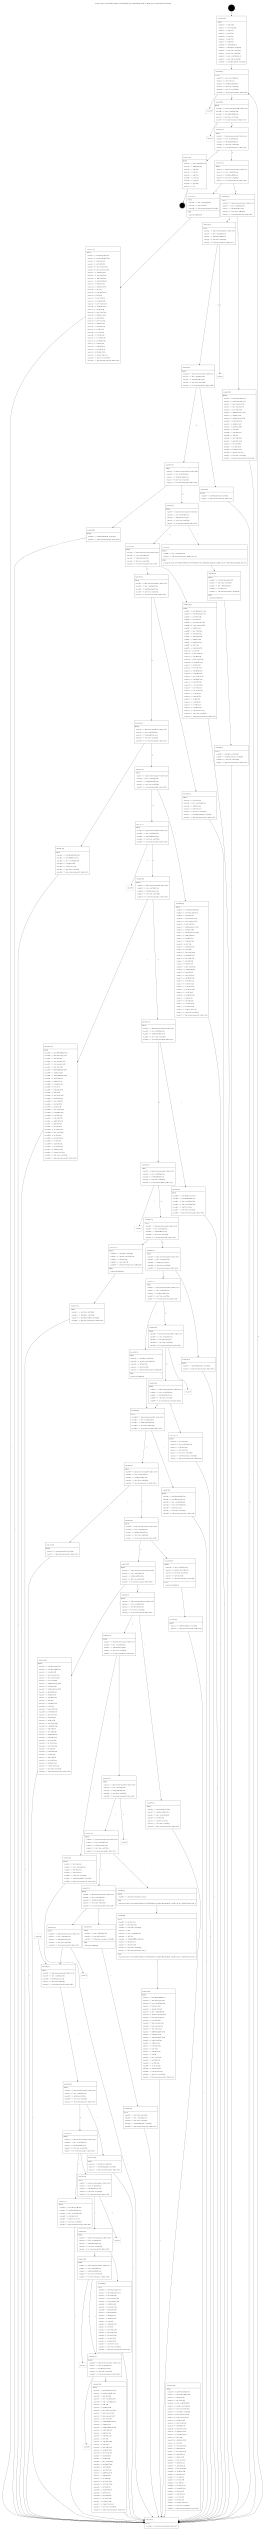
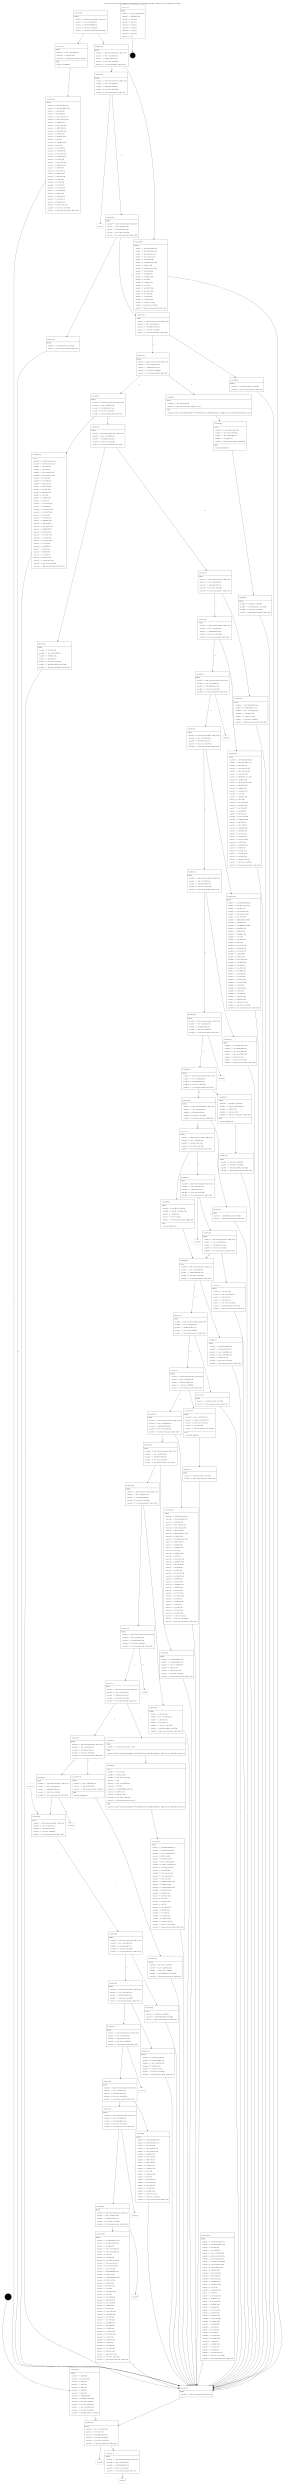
(232, 139) -> none
